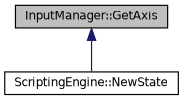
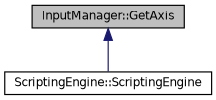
(92, 83) -> (108, 83)
